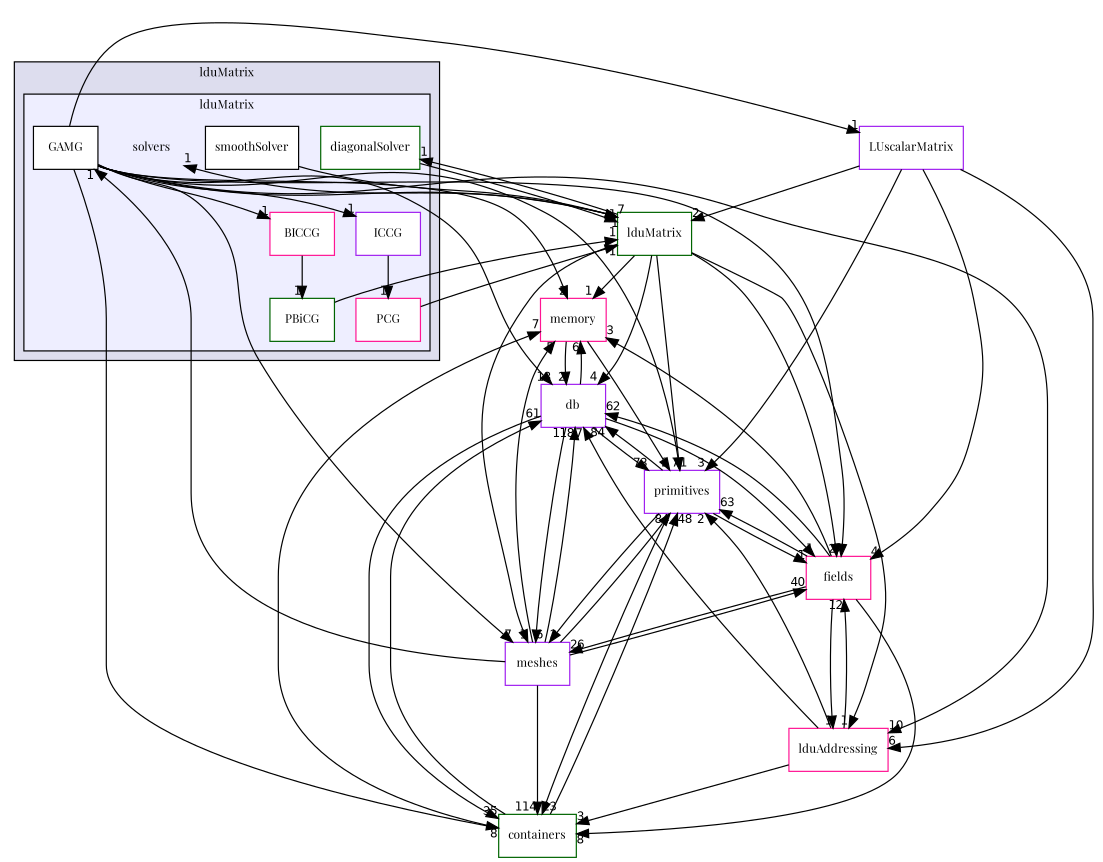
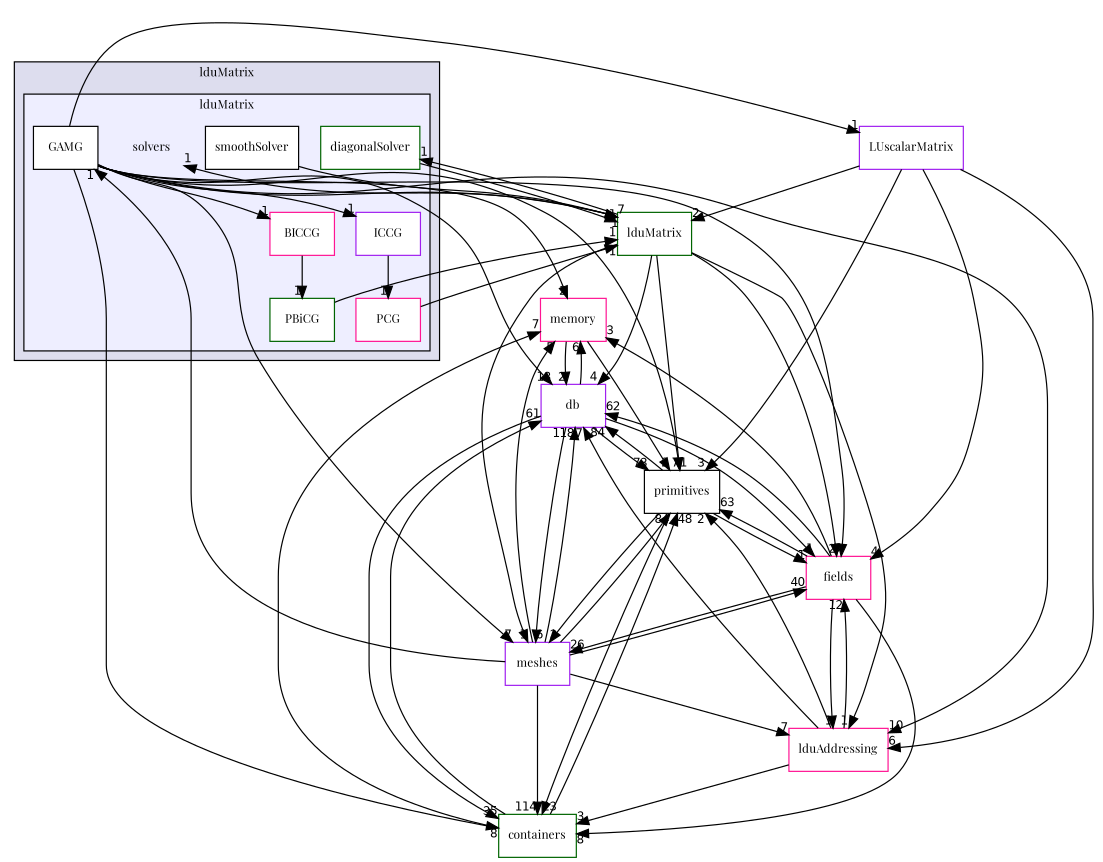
(619, 272) -> none
(682, 492) -> (682, 492)
none -> (674, 703)
